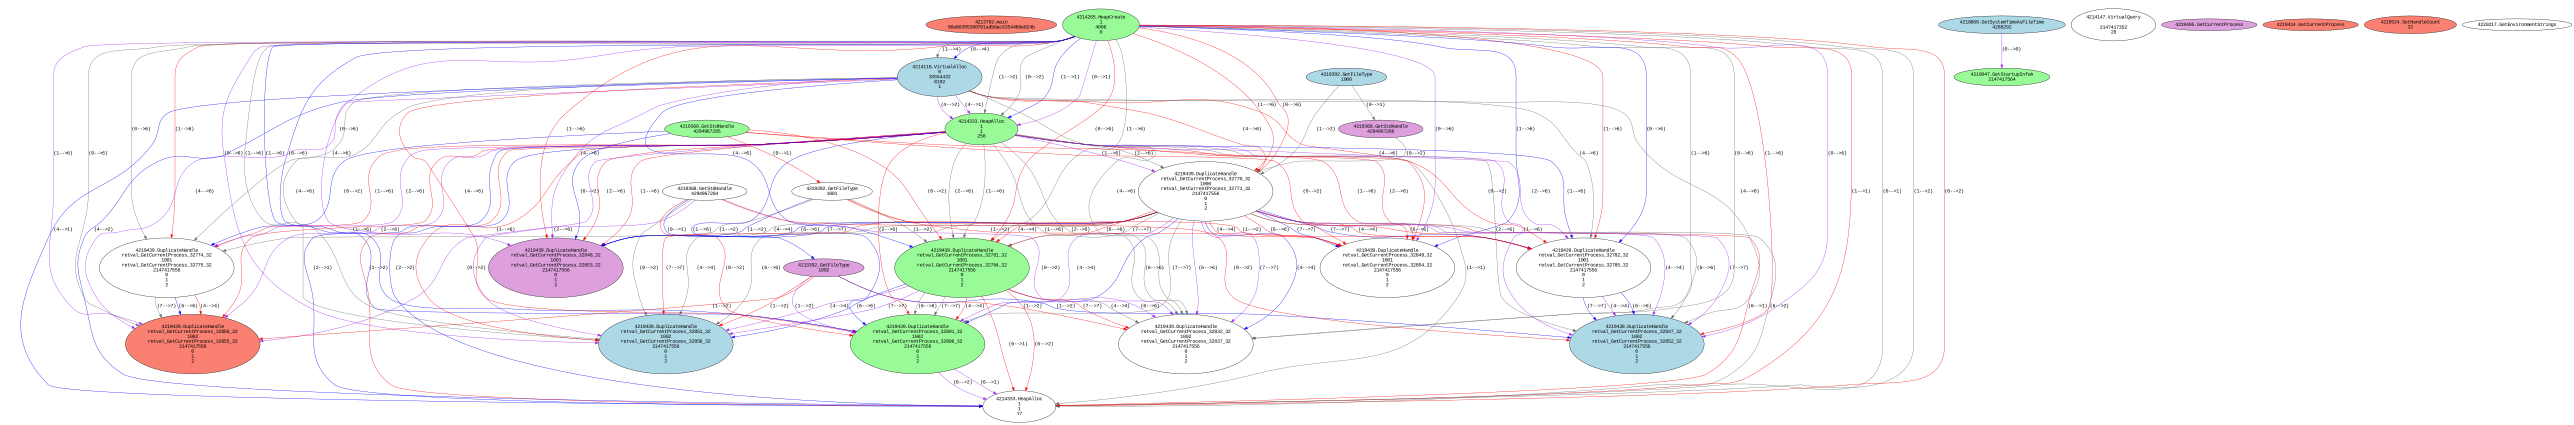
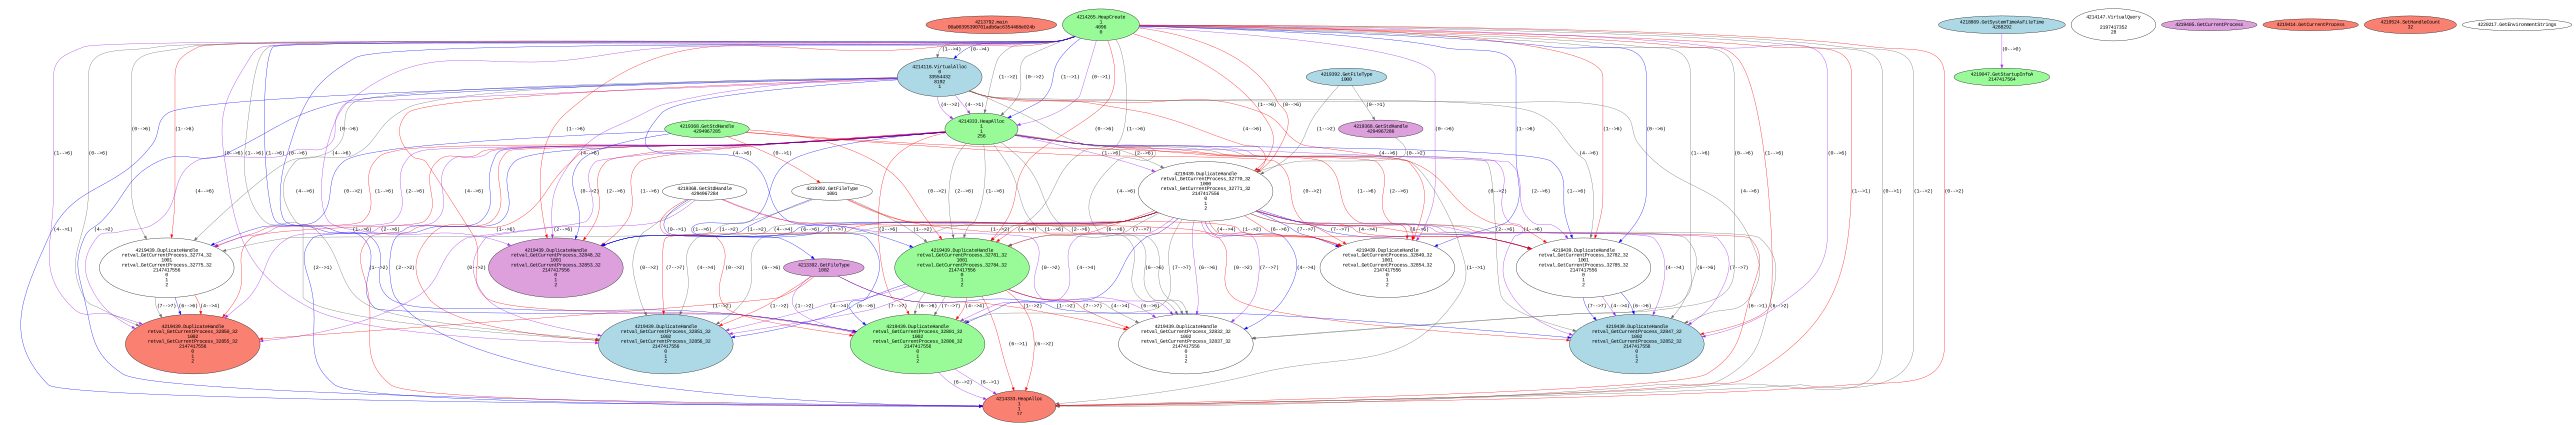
(2113, 25) -> (2113, 25)
(1019, 407) -> (1019, 407)
